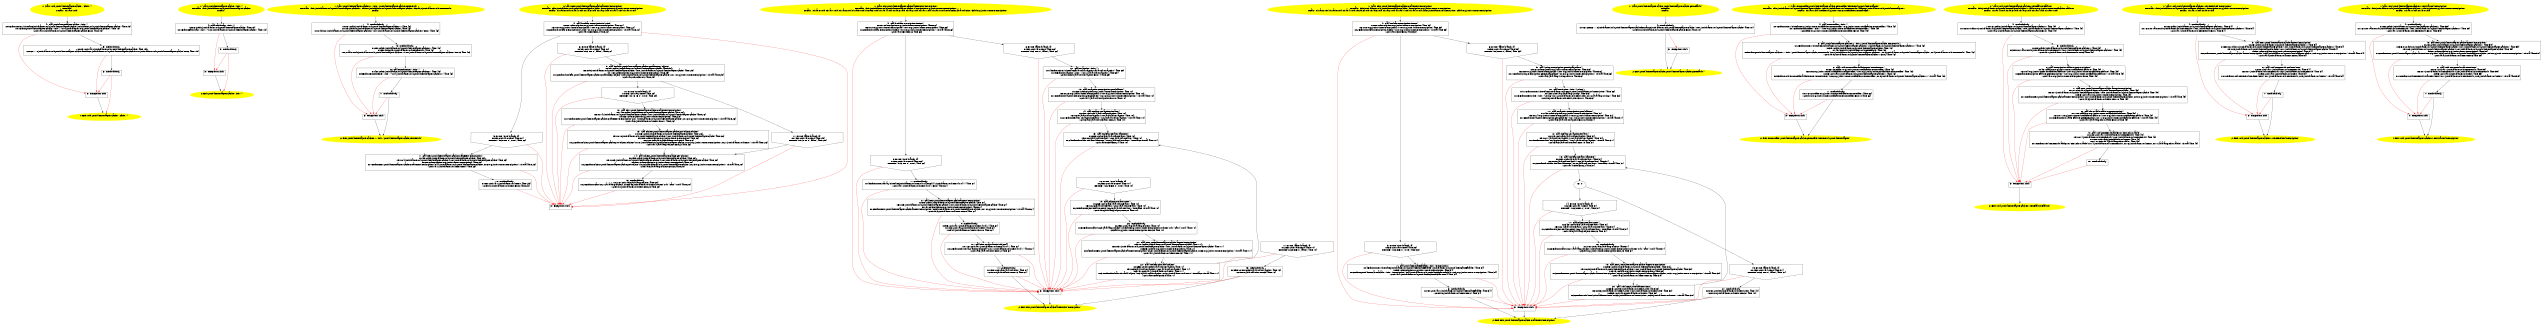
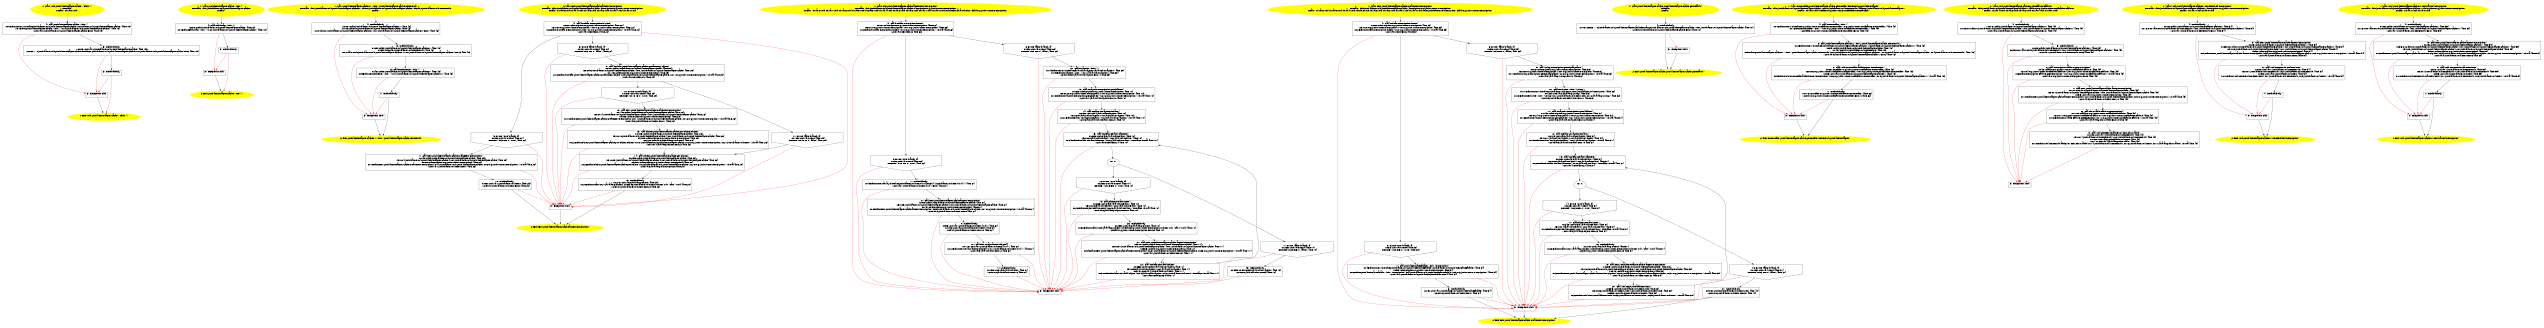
none -> (1113, 162)
(2097, 162) -> none
(2020, 207) -> none
none -> (560, 228)
(1050, 308) -> none
